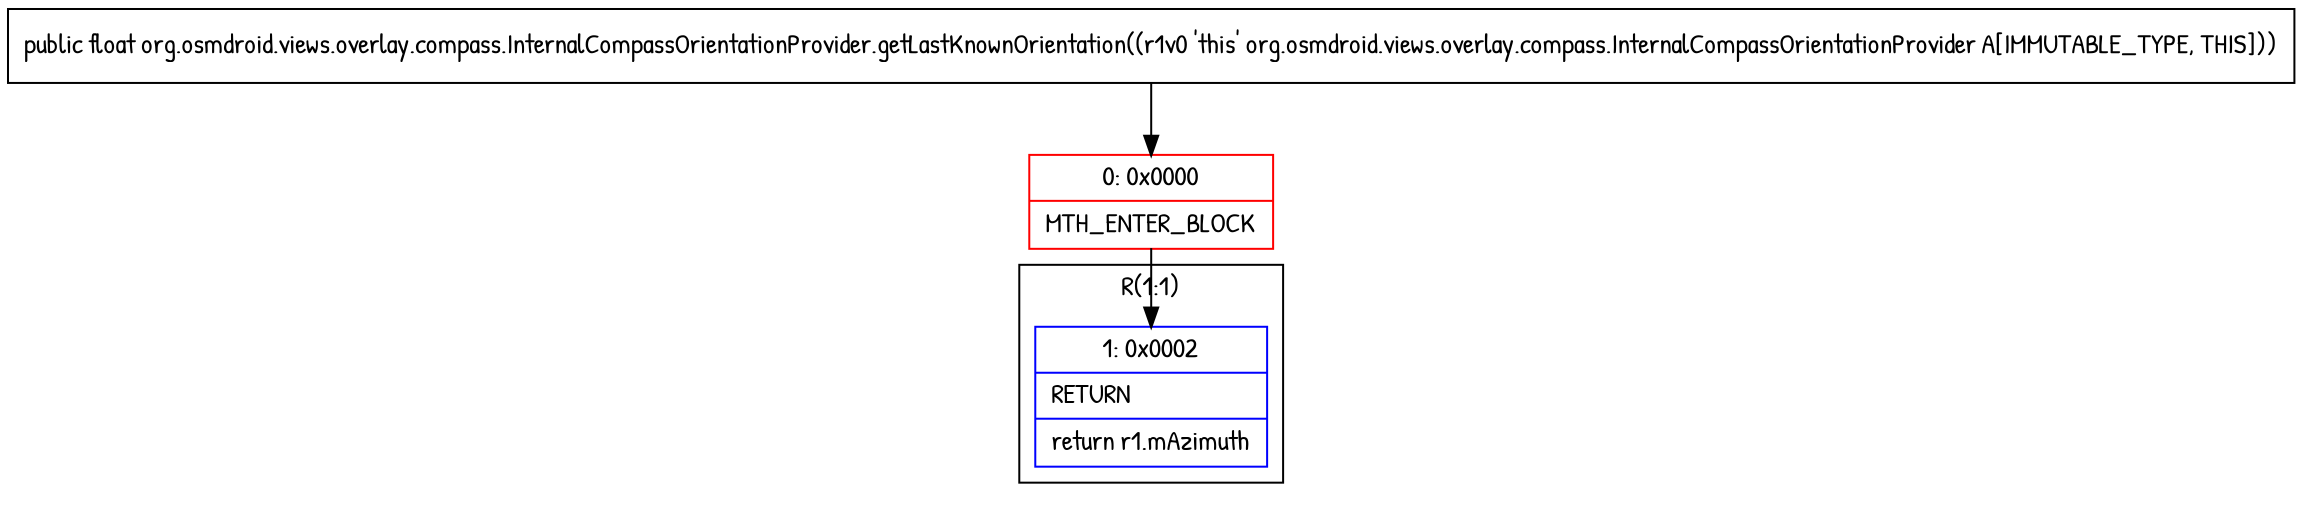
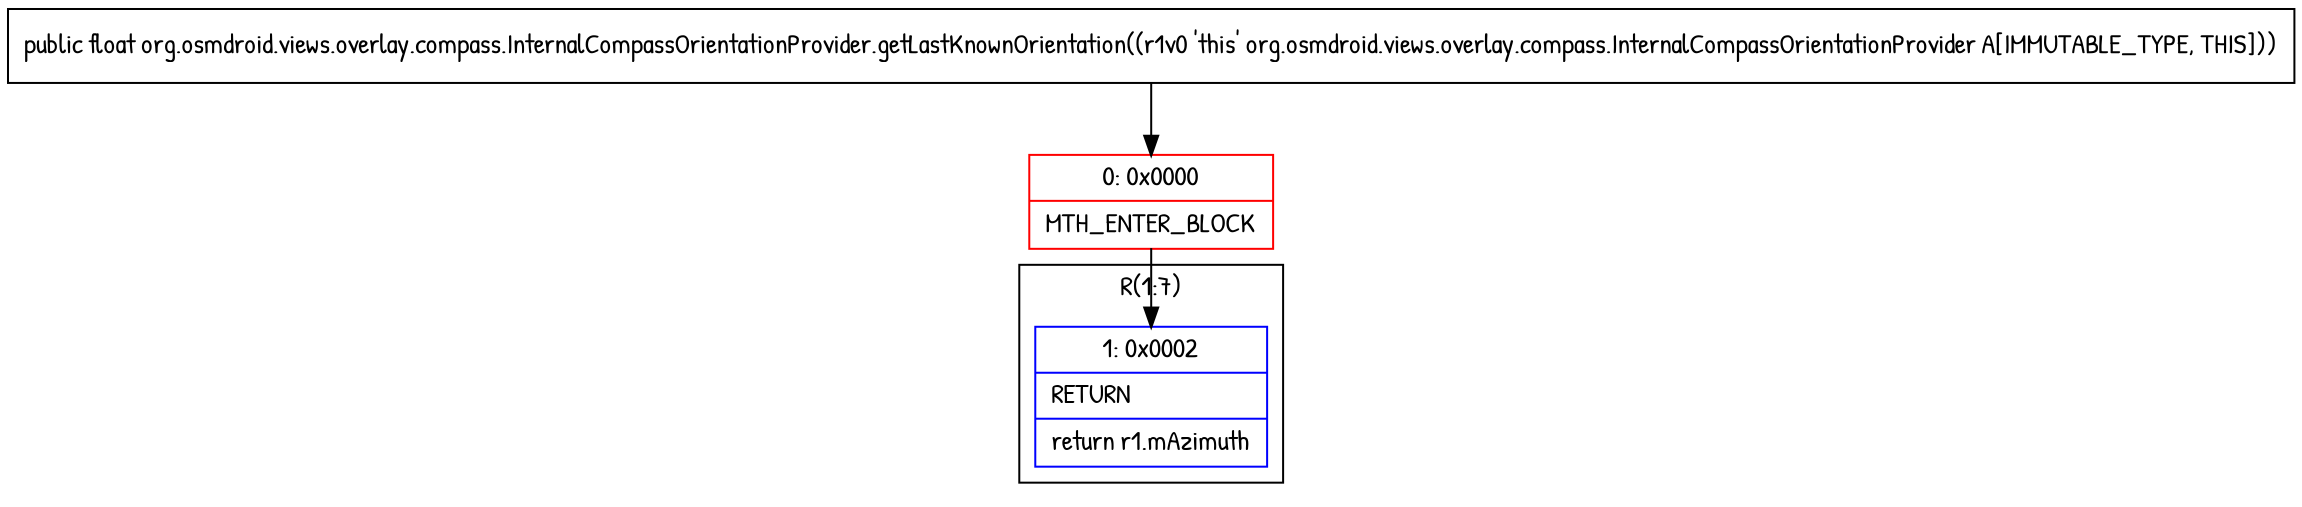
(1151, 288) -> (1151, 288)
